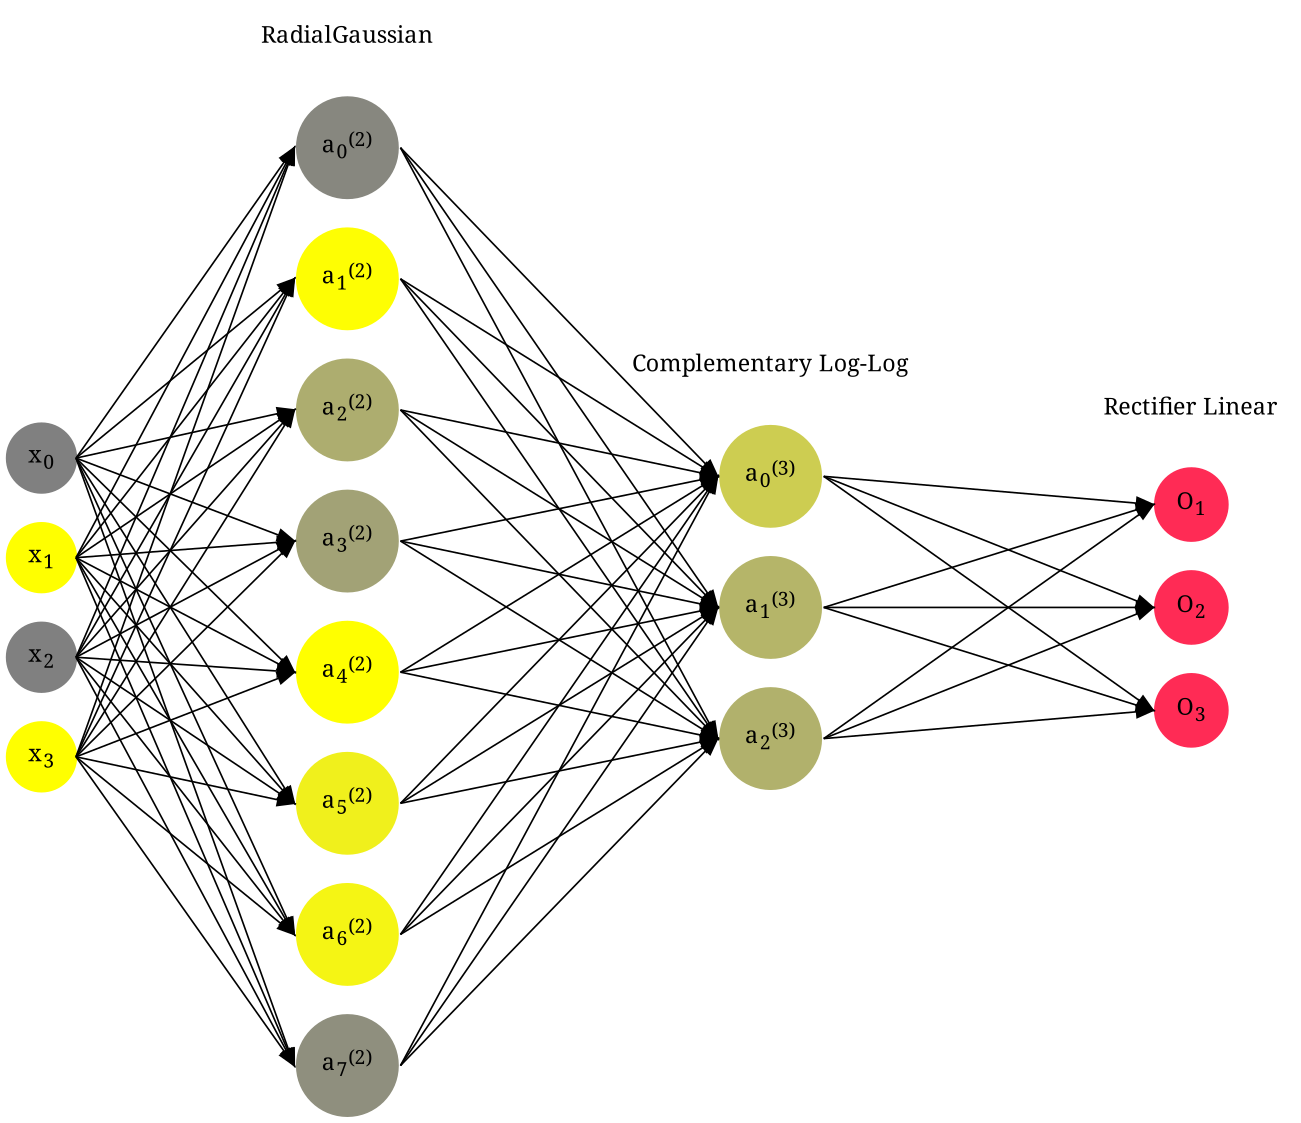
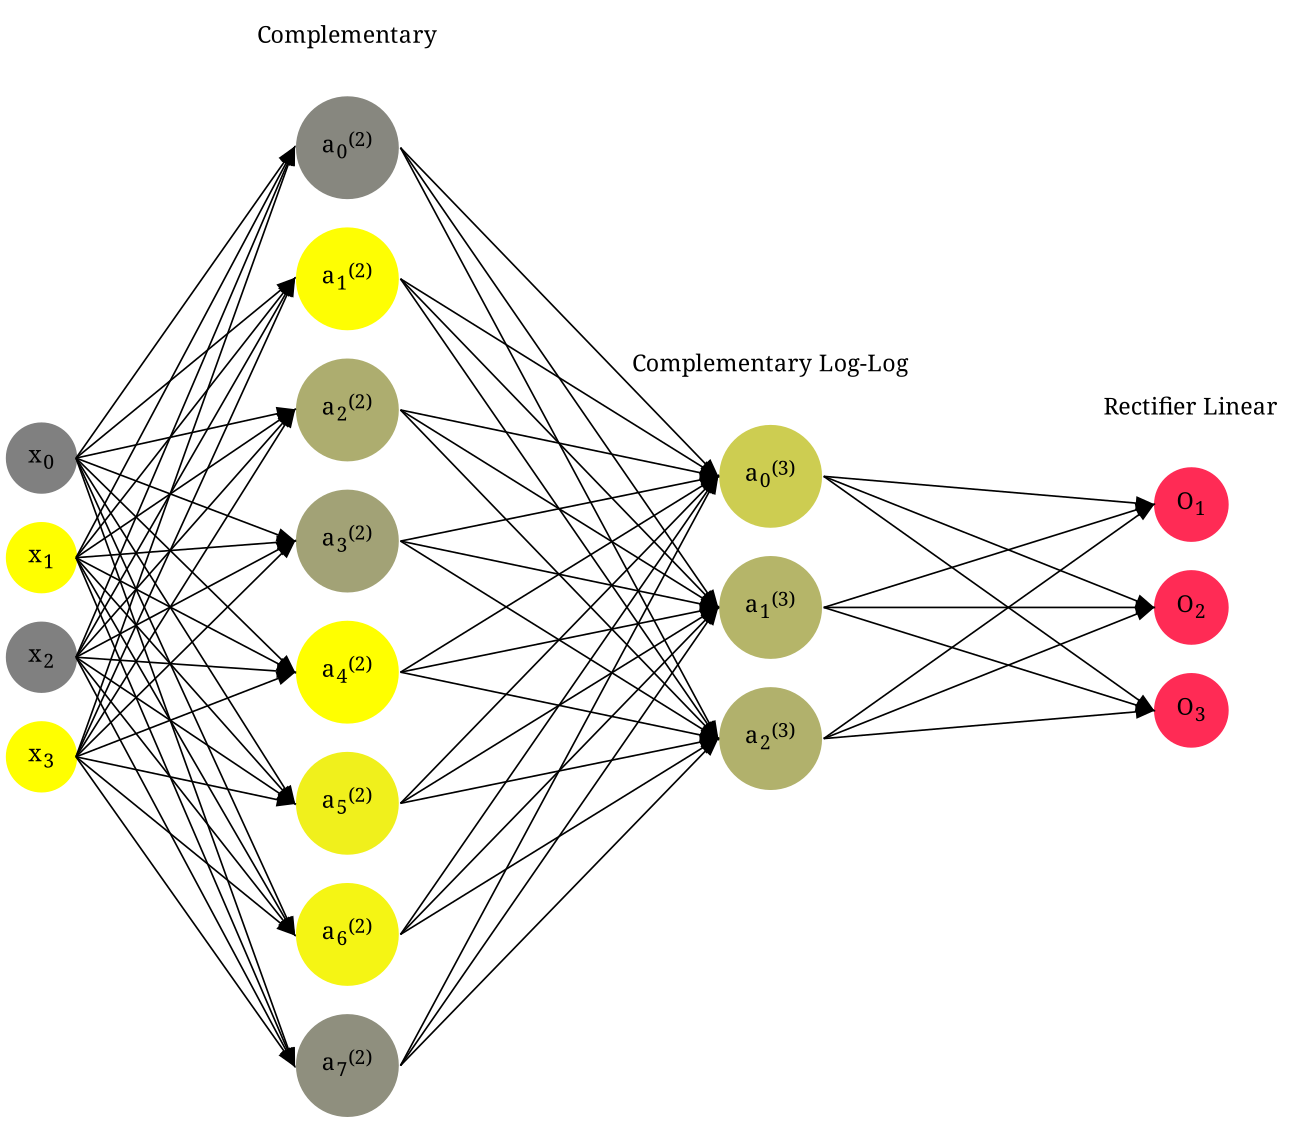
(347, 37) -> (347, 37)
